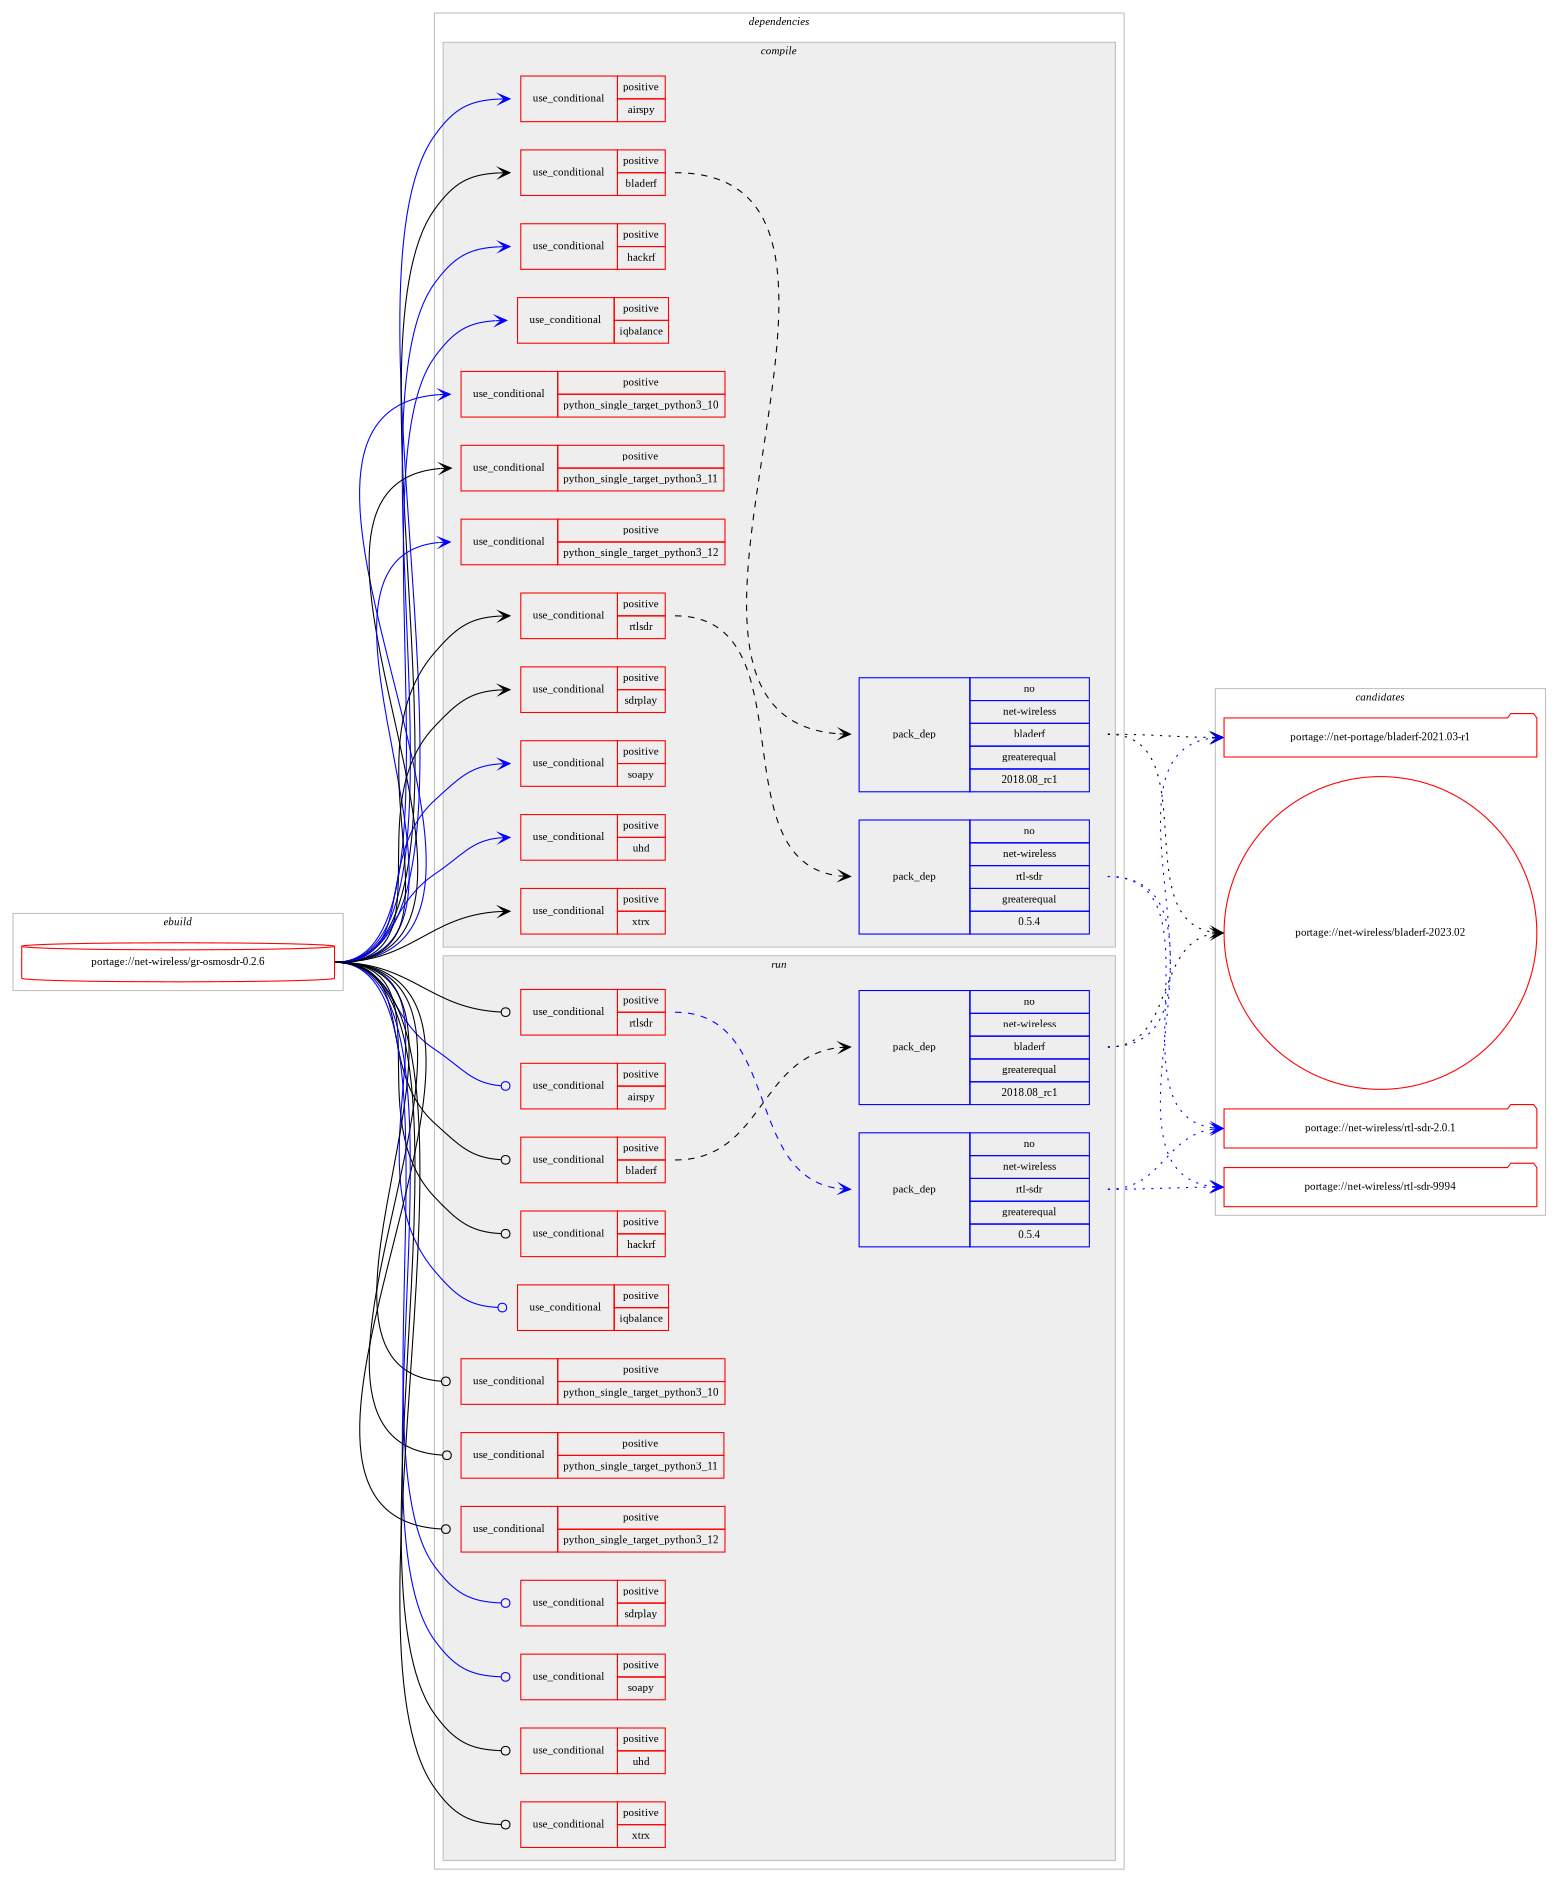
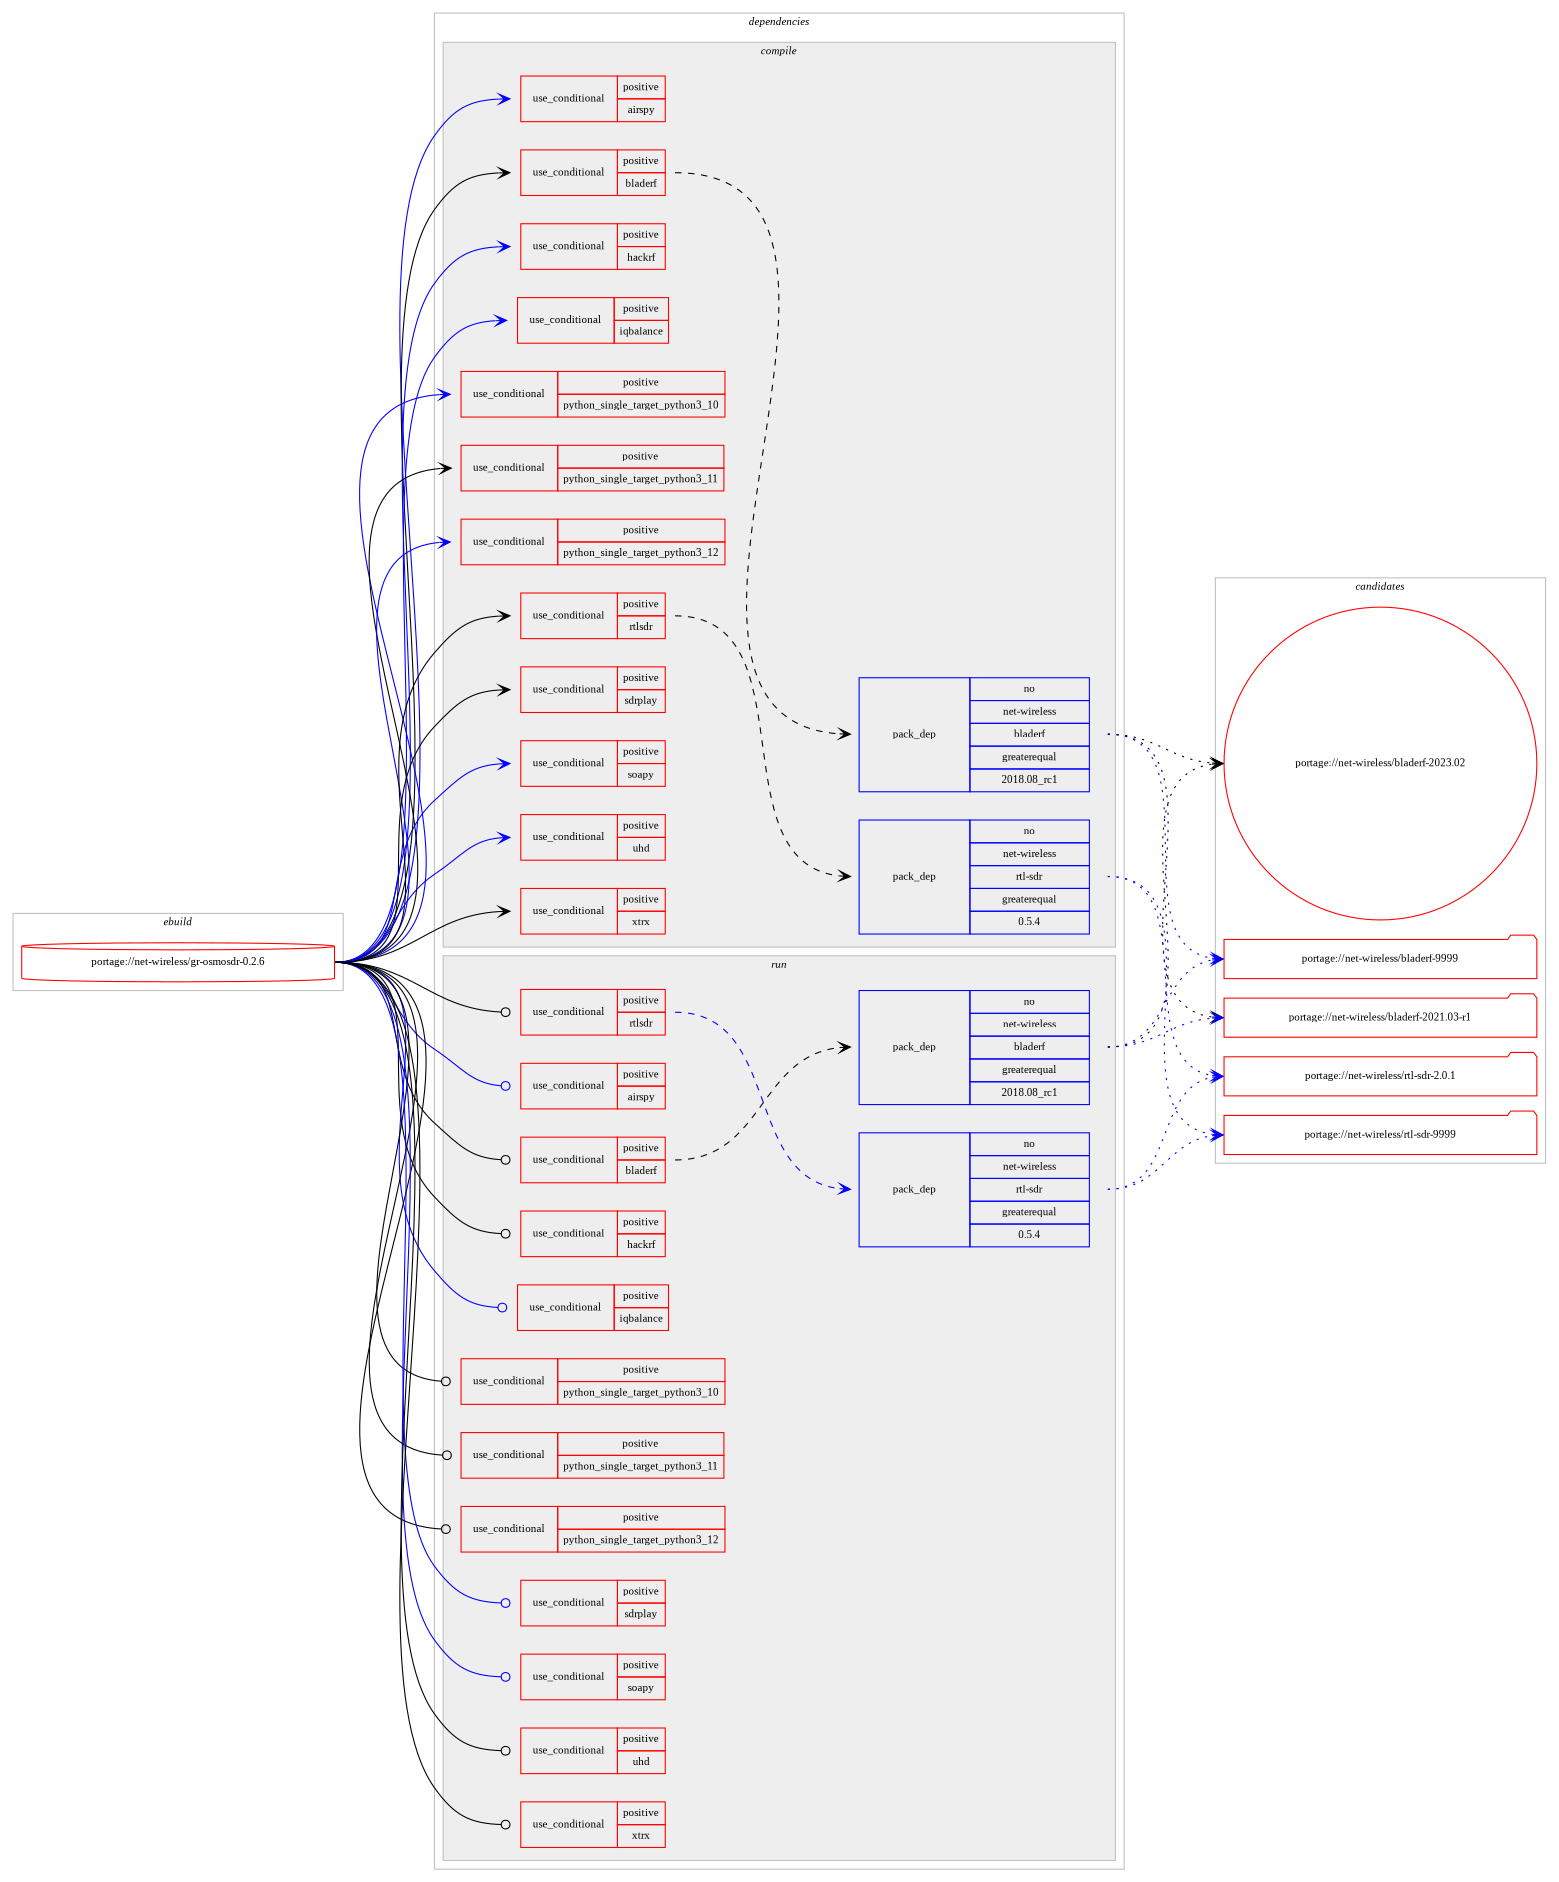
(1380, 737) -> (1380, 1018)
none -> (1380, 959)
(1380, 1187) -> (1380, 1135)
